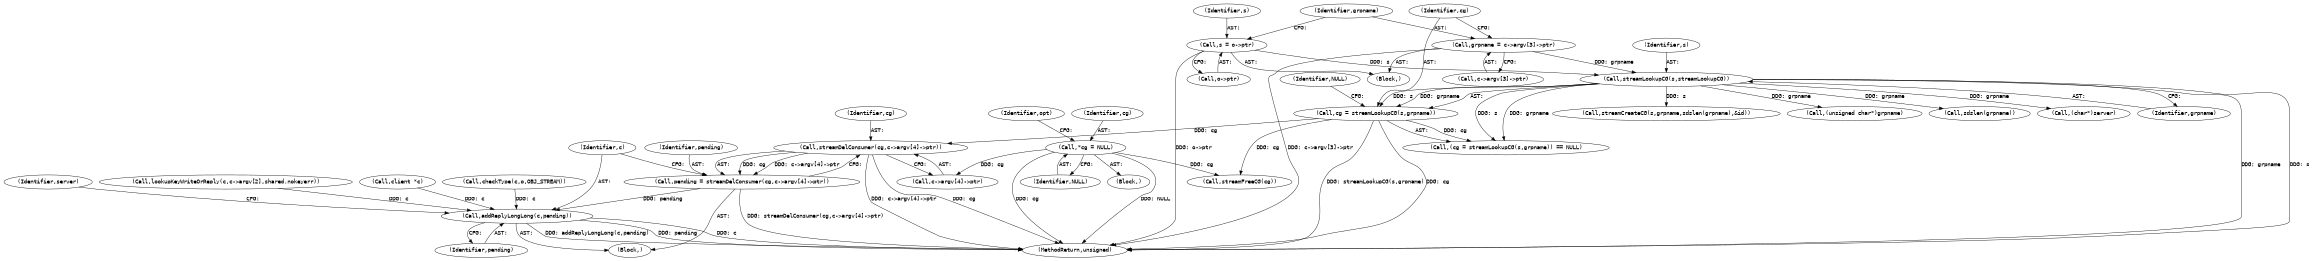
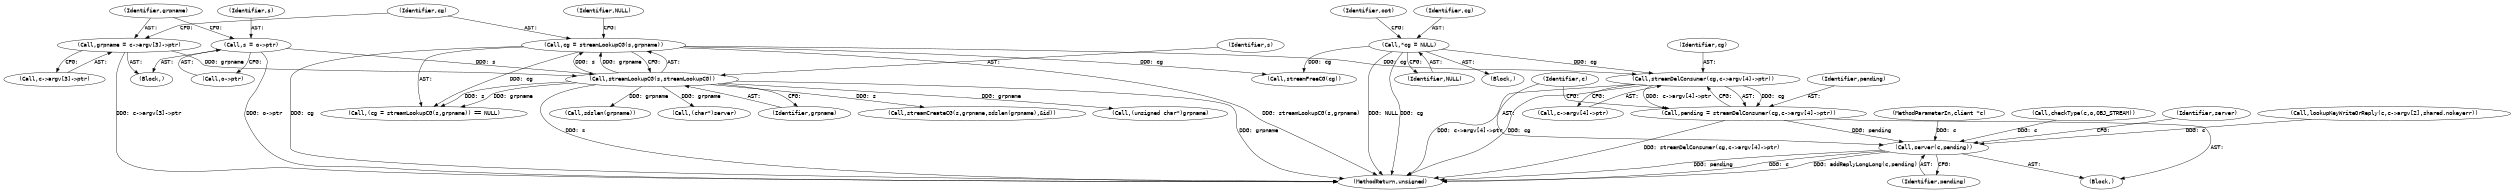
none -> (642, 58)
(1002, 156) -> (1545, 61)
(398, 182) -> (1939, 114)
(517, 216) -> (1934, 148)
